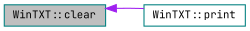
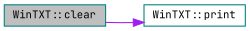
(130, 8) -> (119, 23)
